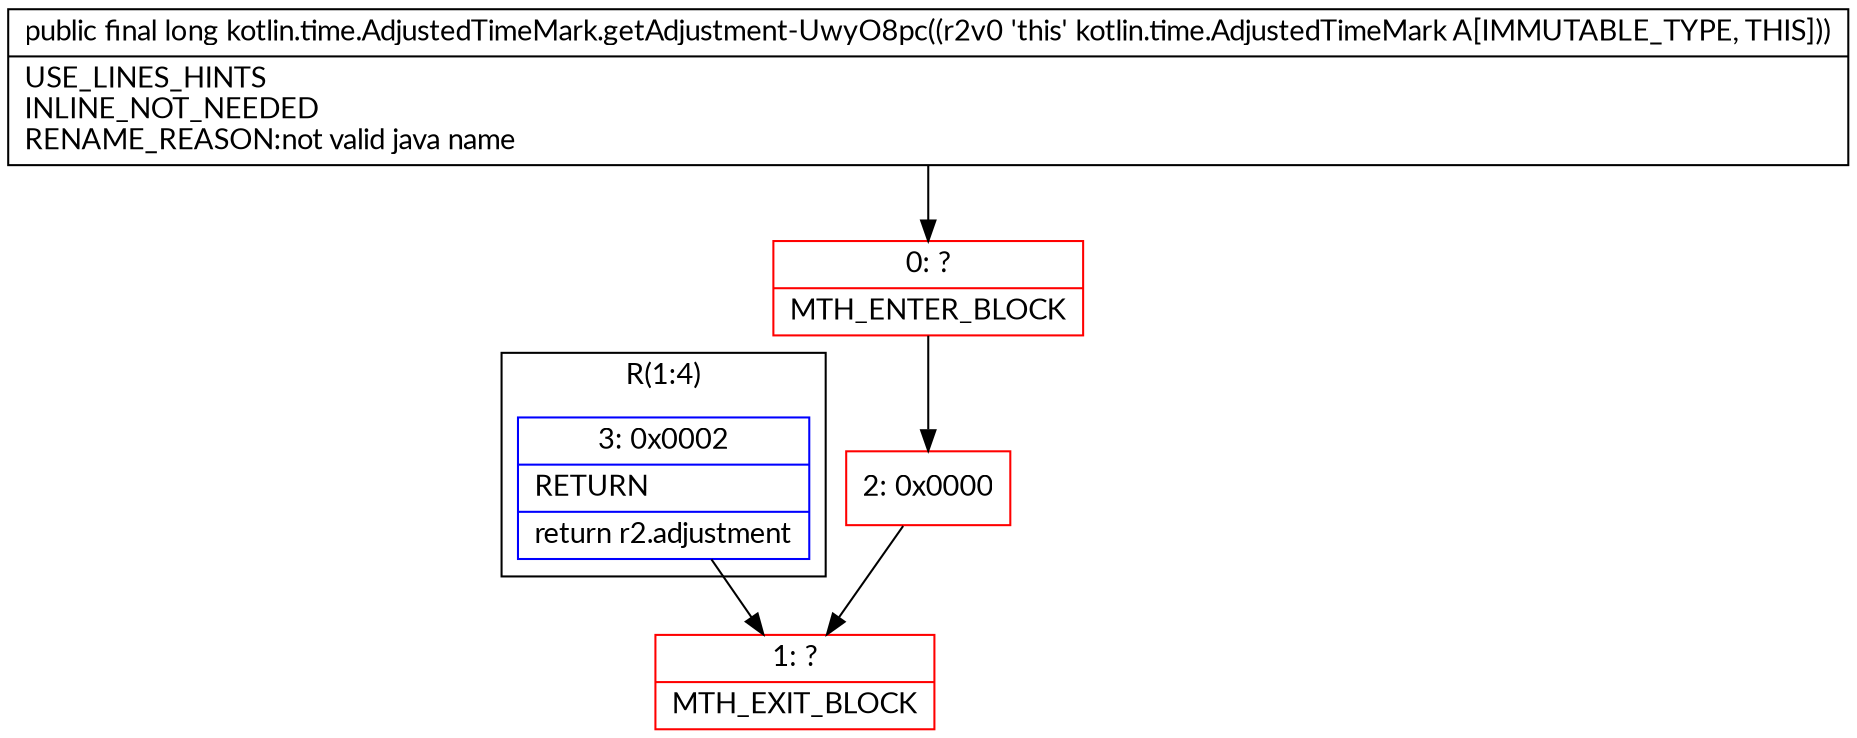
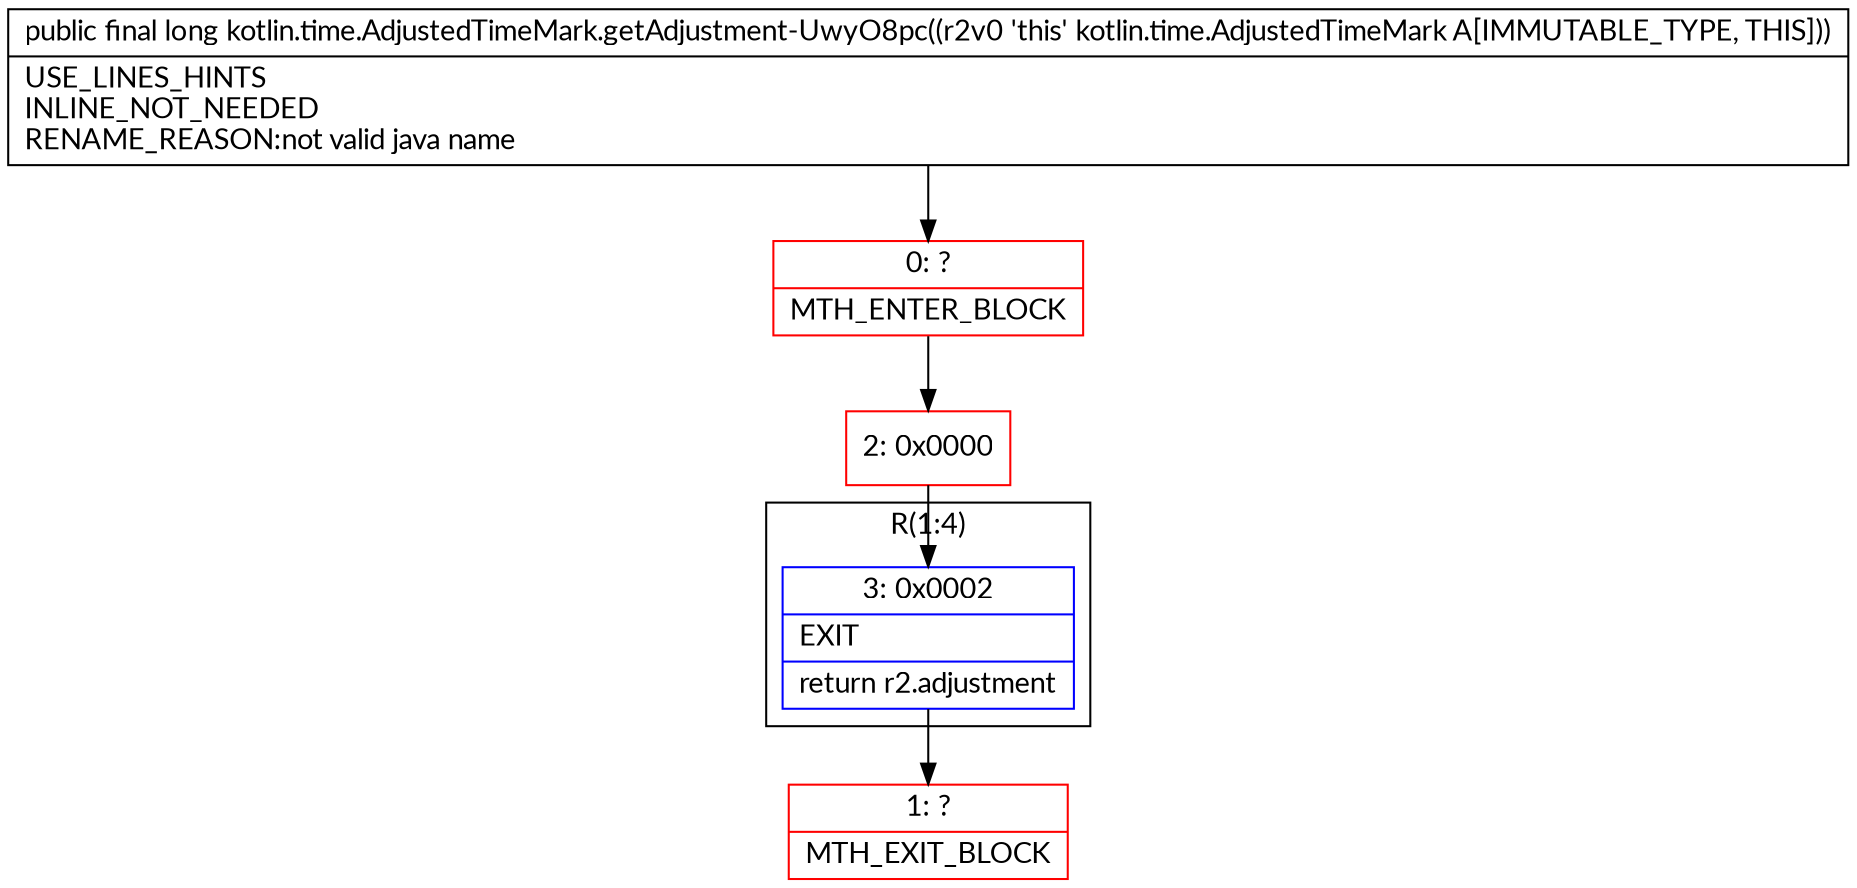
(592, 487) -> (830, 637)
(871, 572) -> (928, 516)
